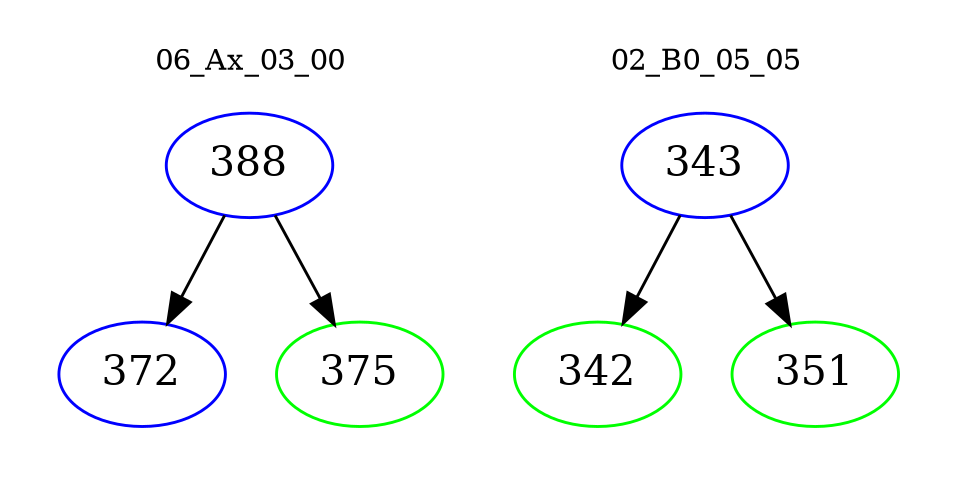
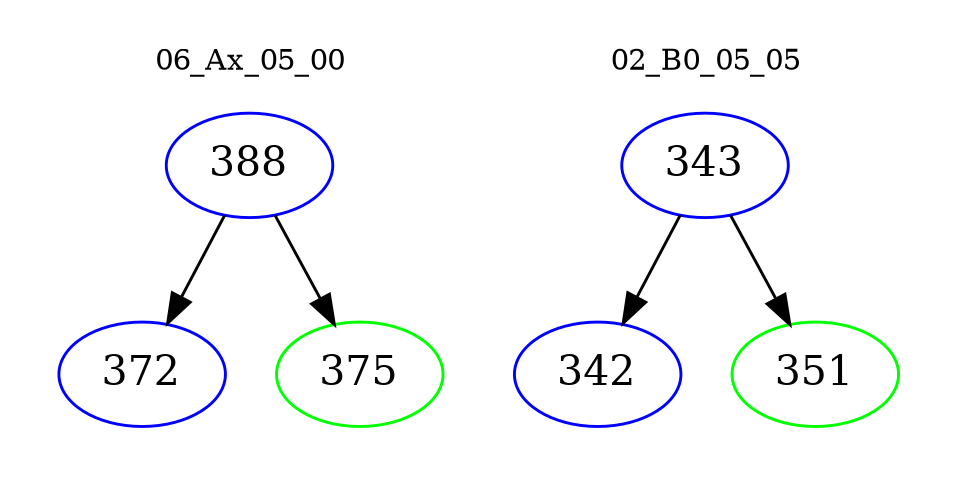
(251, 62) -> (251, 62)
(598, 374) -> (598, 374)
